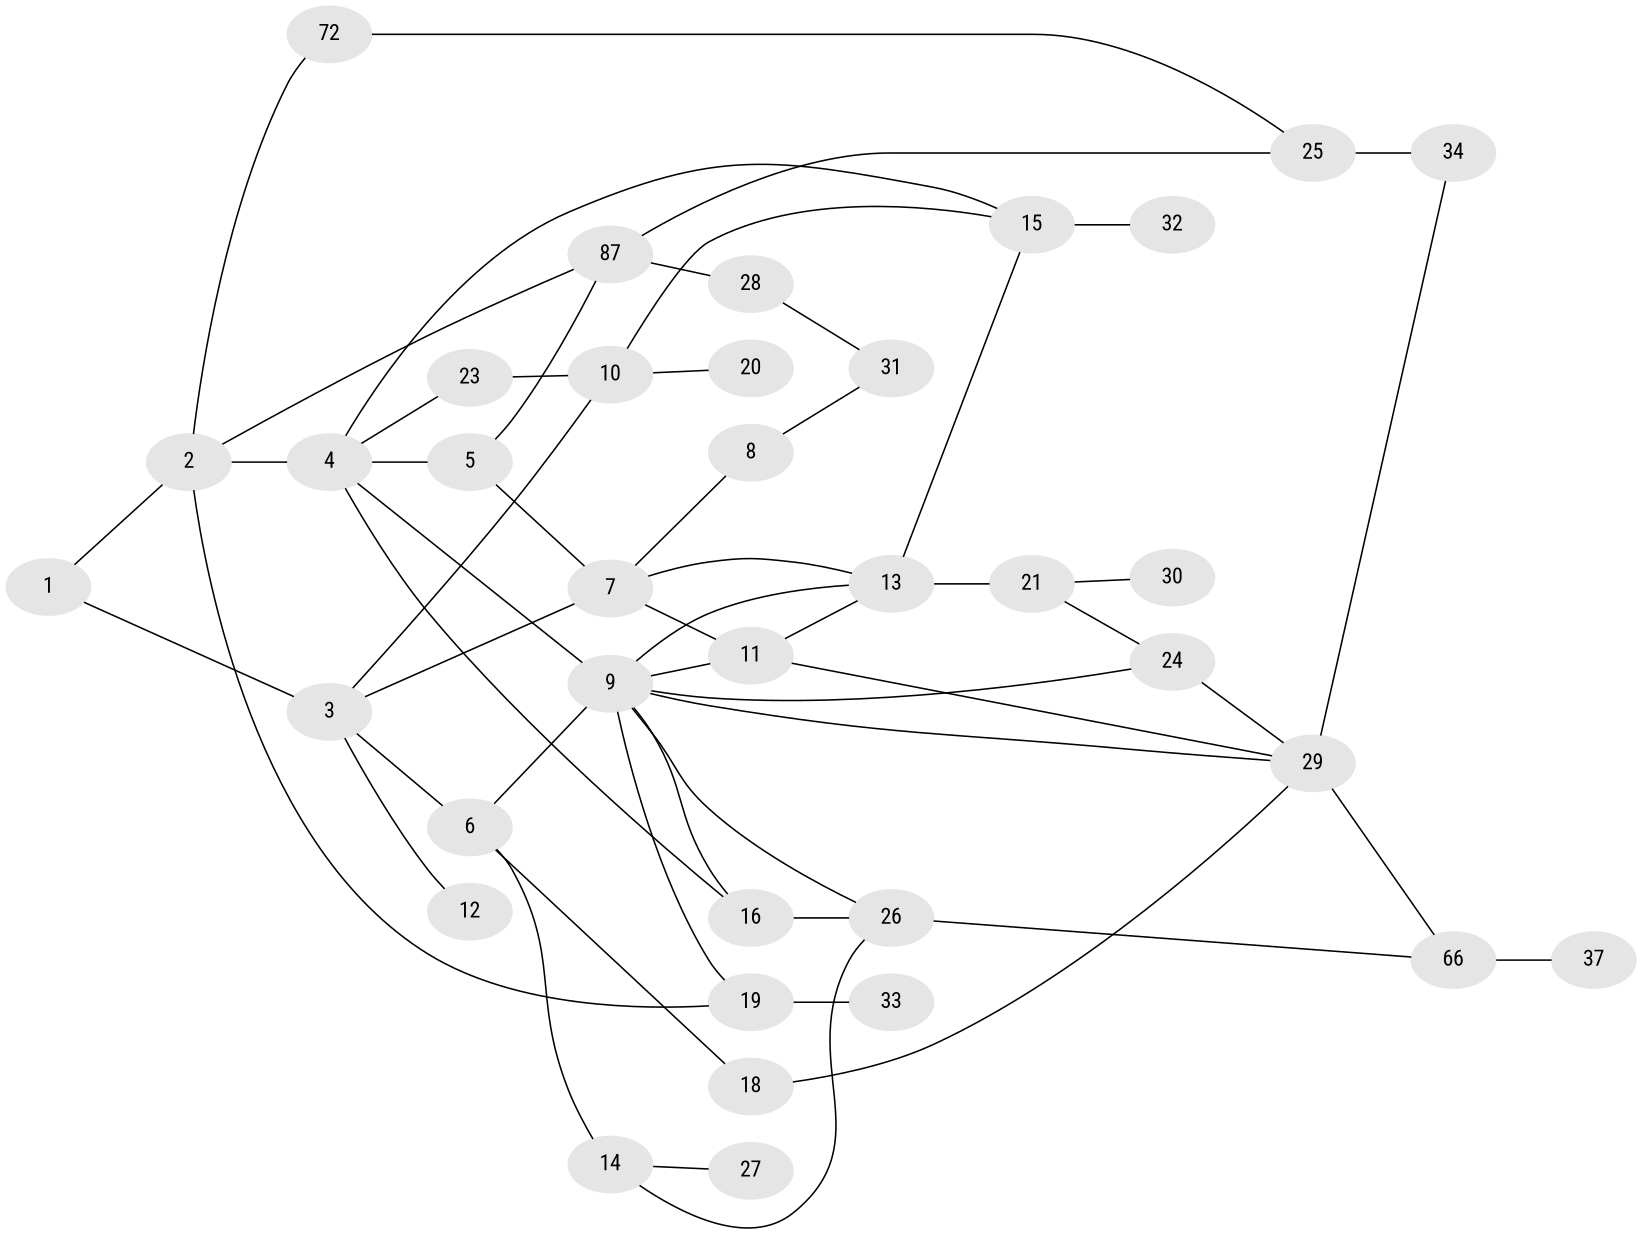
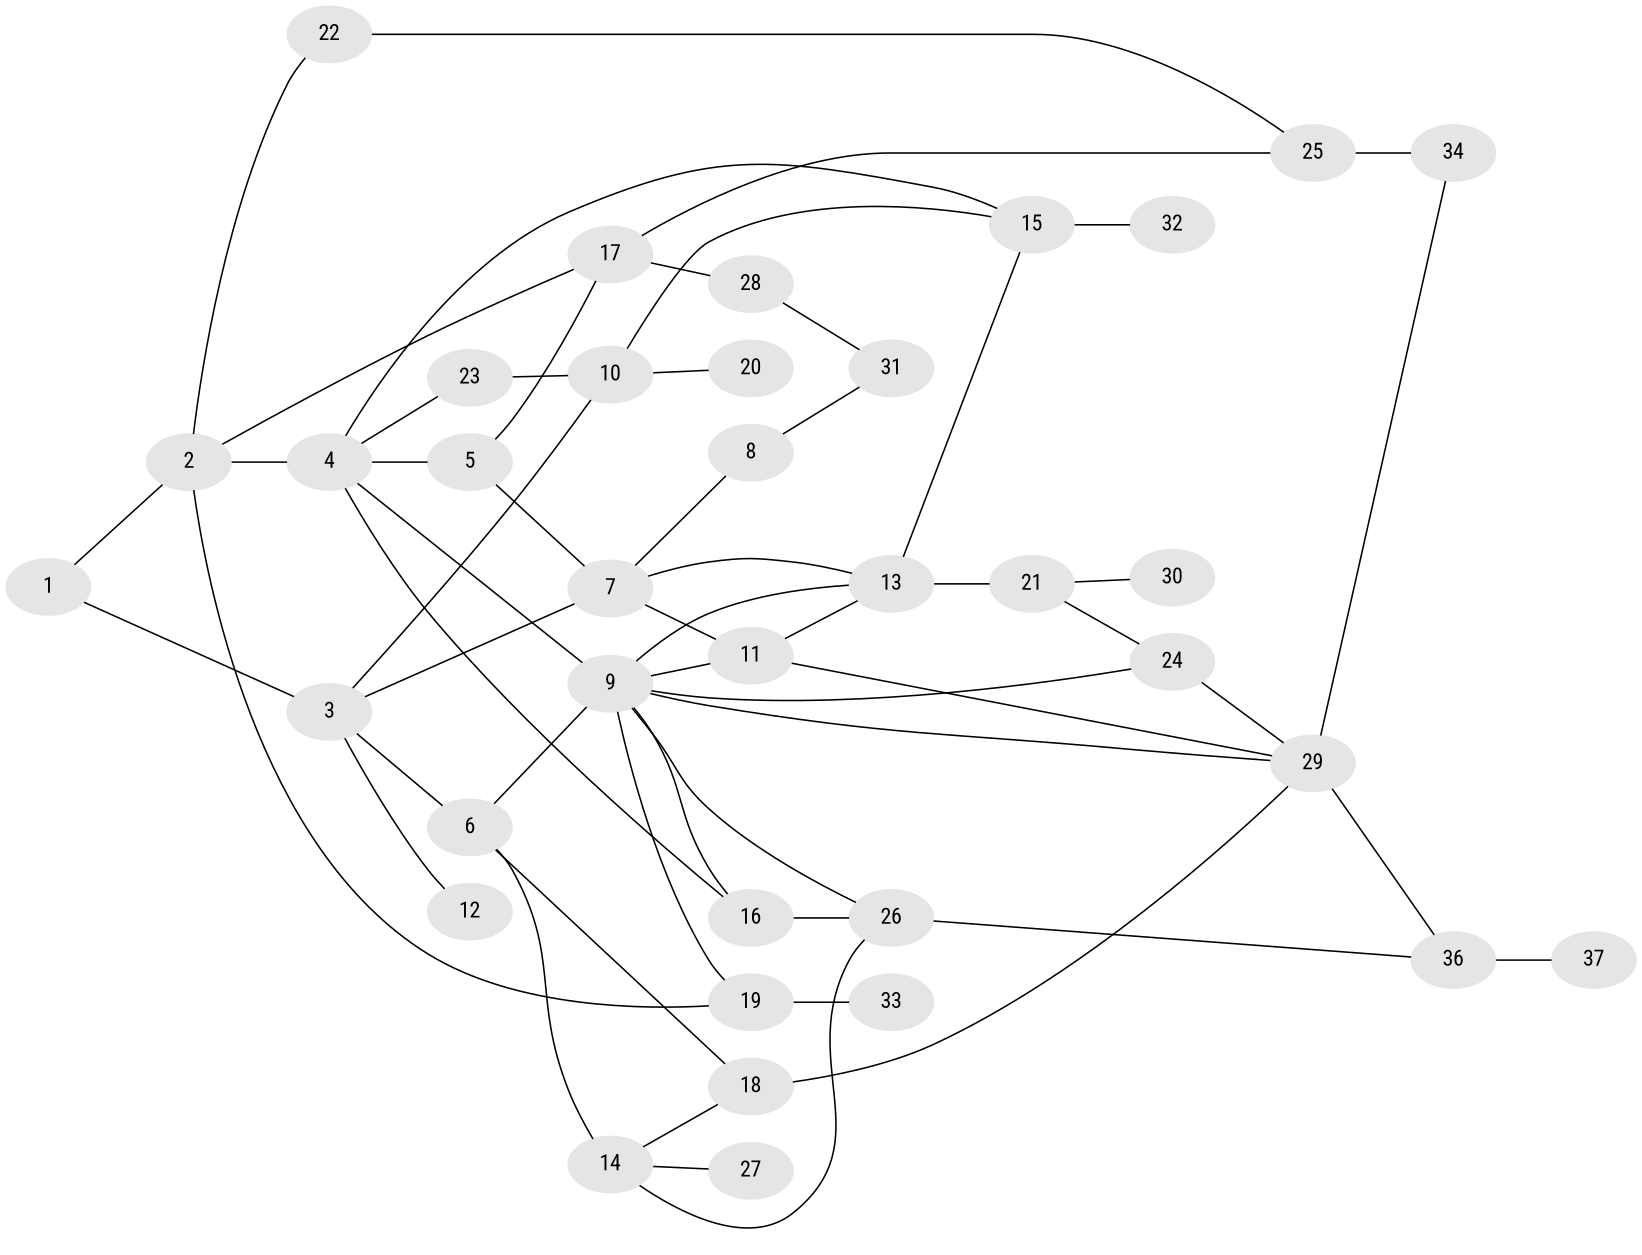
(329, 34) -> (329, 34)
(610, 254) -> (610, 254)
(1453, 960) -> (1453, 960)
none -> (680, 1126)
